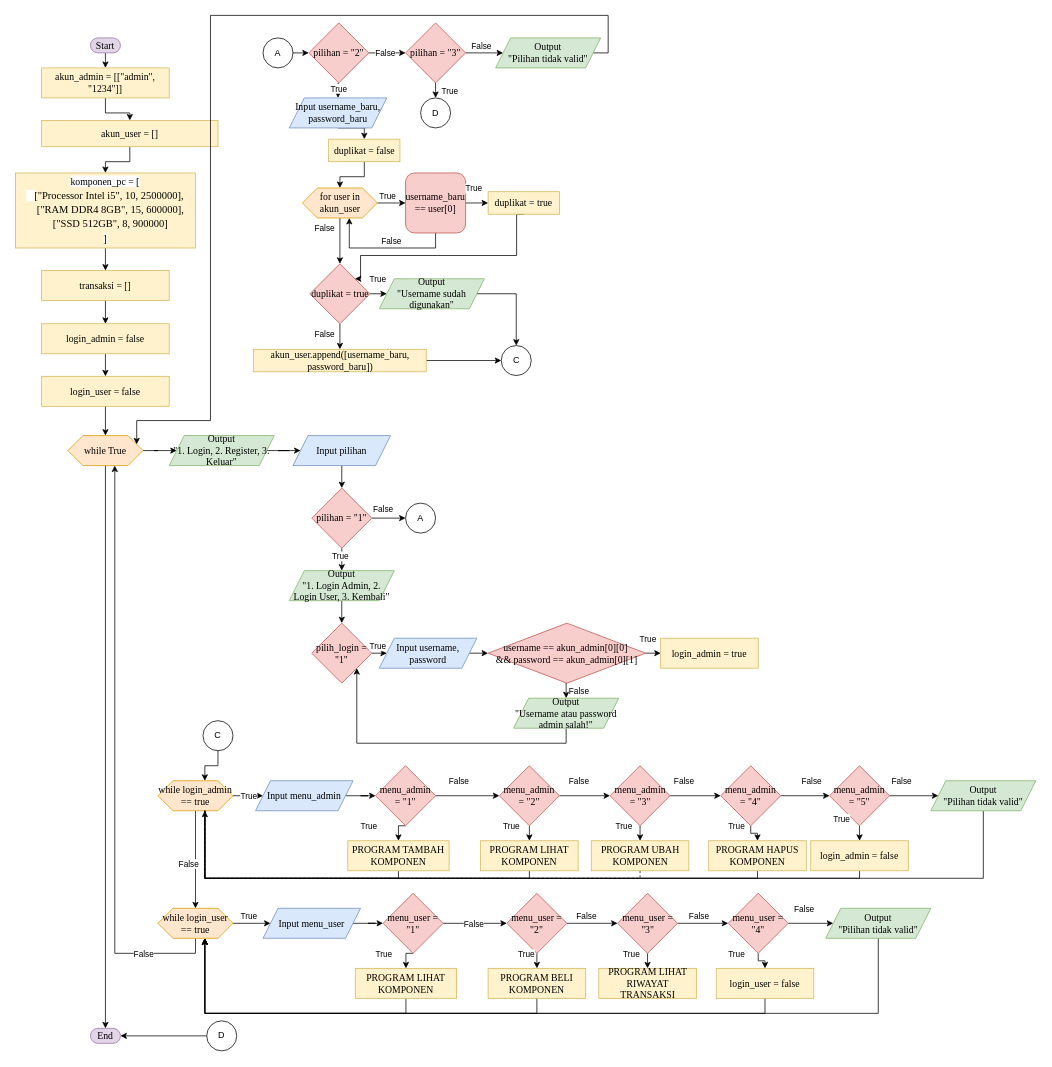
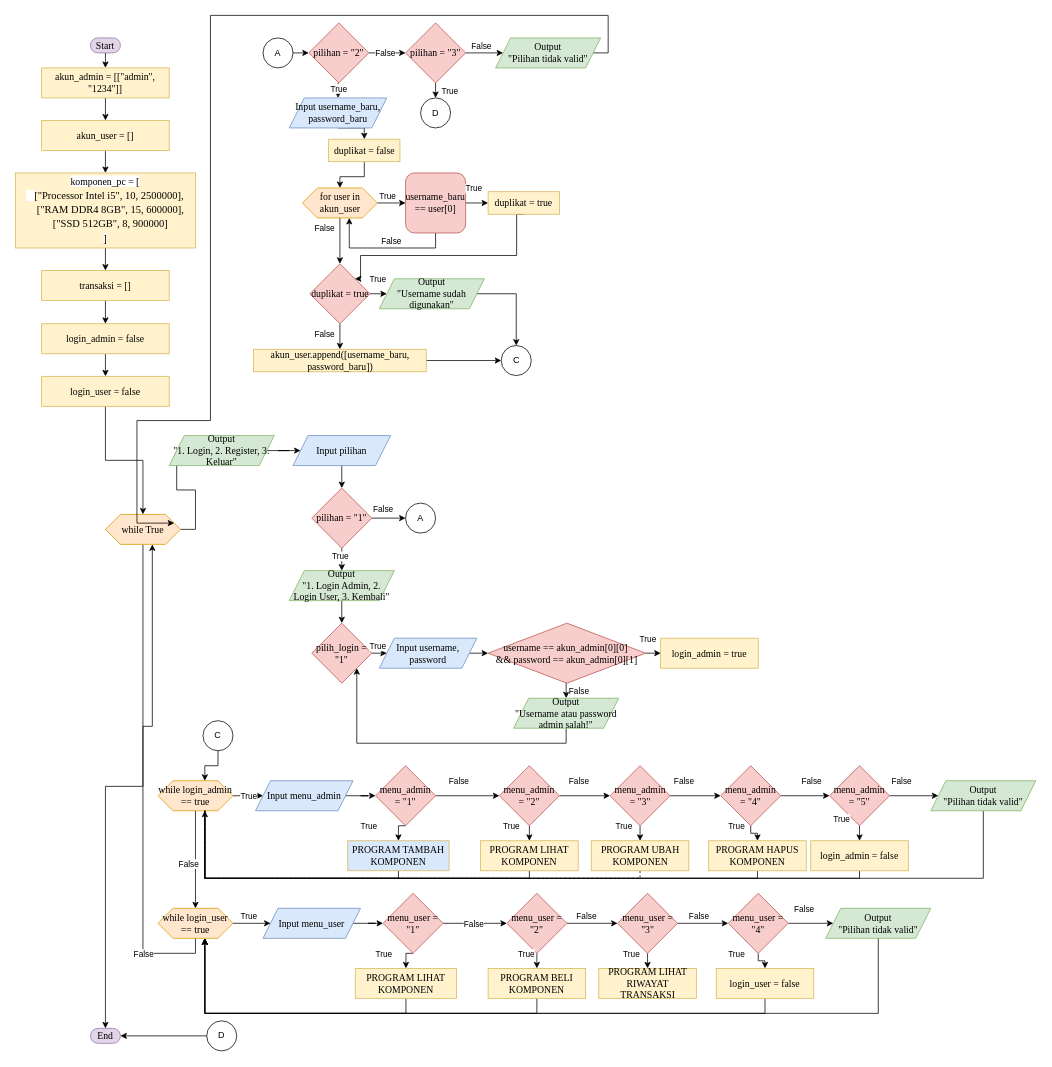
(130, 134) -> (105, 135)
(105, 450) -> (143, 529)
(398, 855) -> (398, 855)
